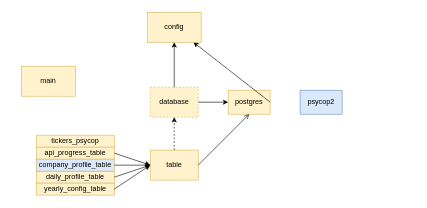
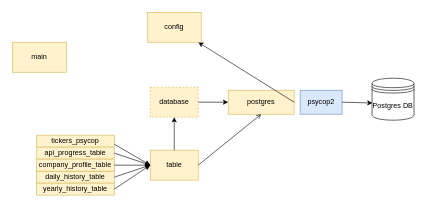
(174, 47) -> none
(48, 81) -> (39, 57)
none -> (393, 99)
(249, 102) -> (261, 102)
none -> (358, 103)
(174, 135) -> (174, 135)
(75, 153) -> (75, 153)
none -> (130, 154)
(75, 165) -> (75, 165)
(75, 177) -> (75, 177)
(75, 189) -> (75, 189)
